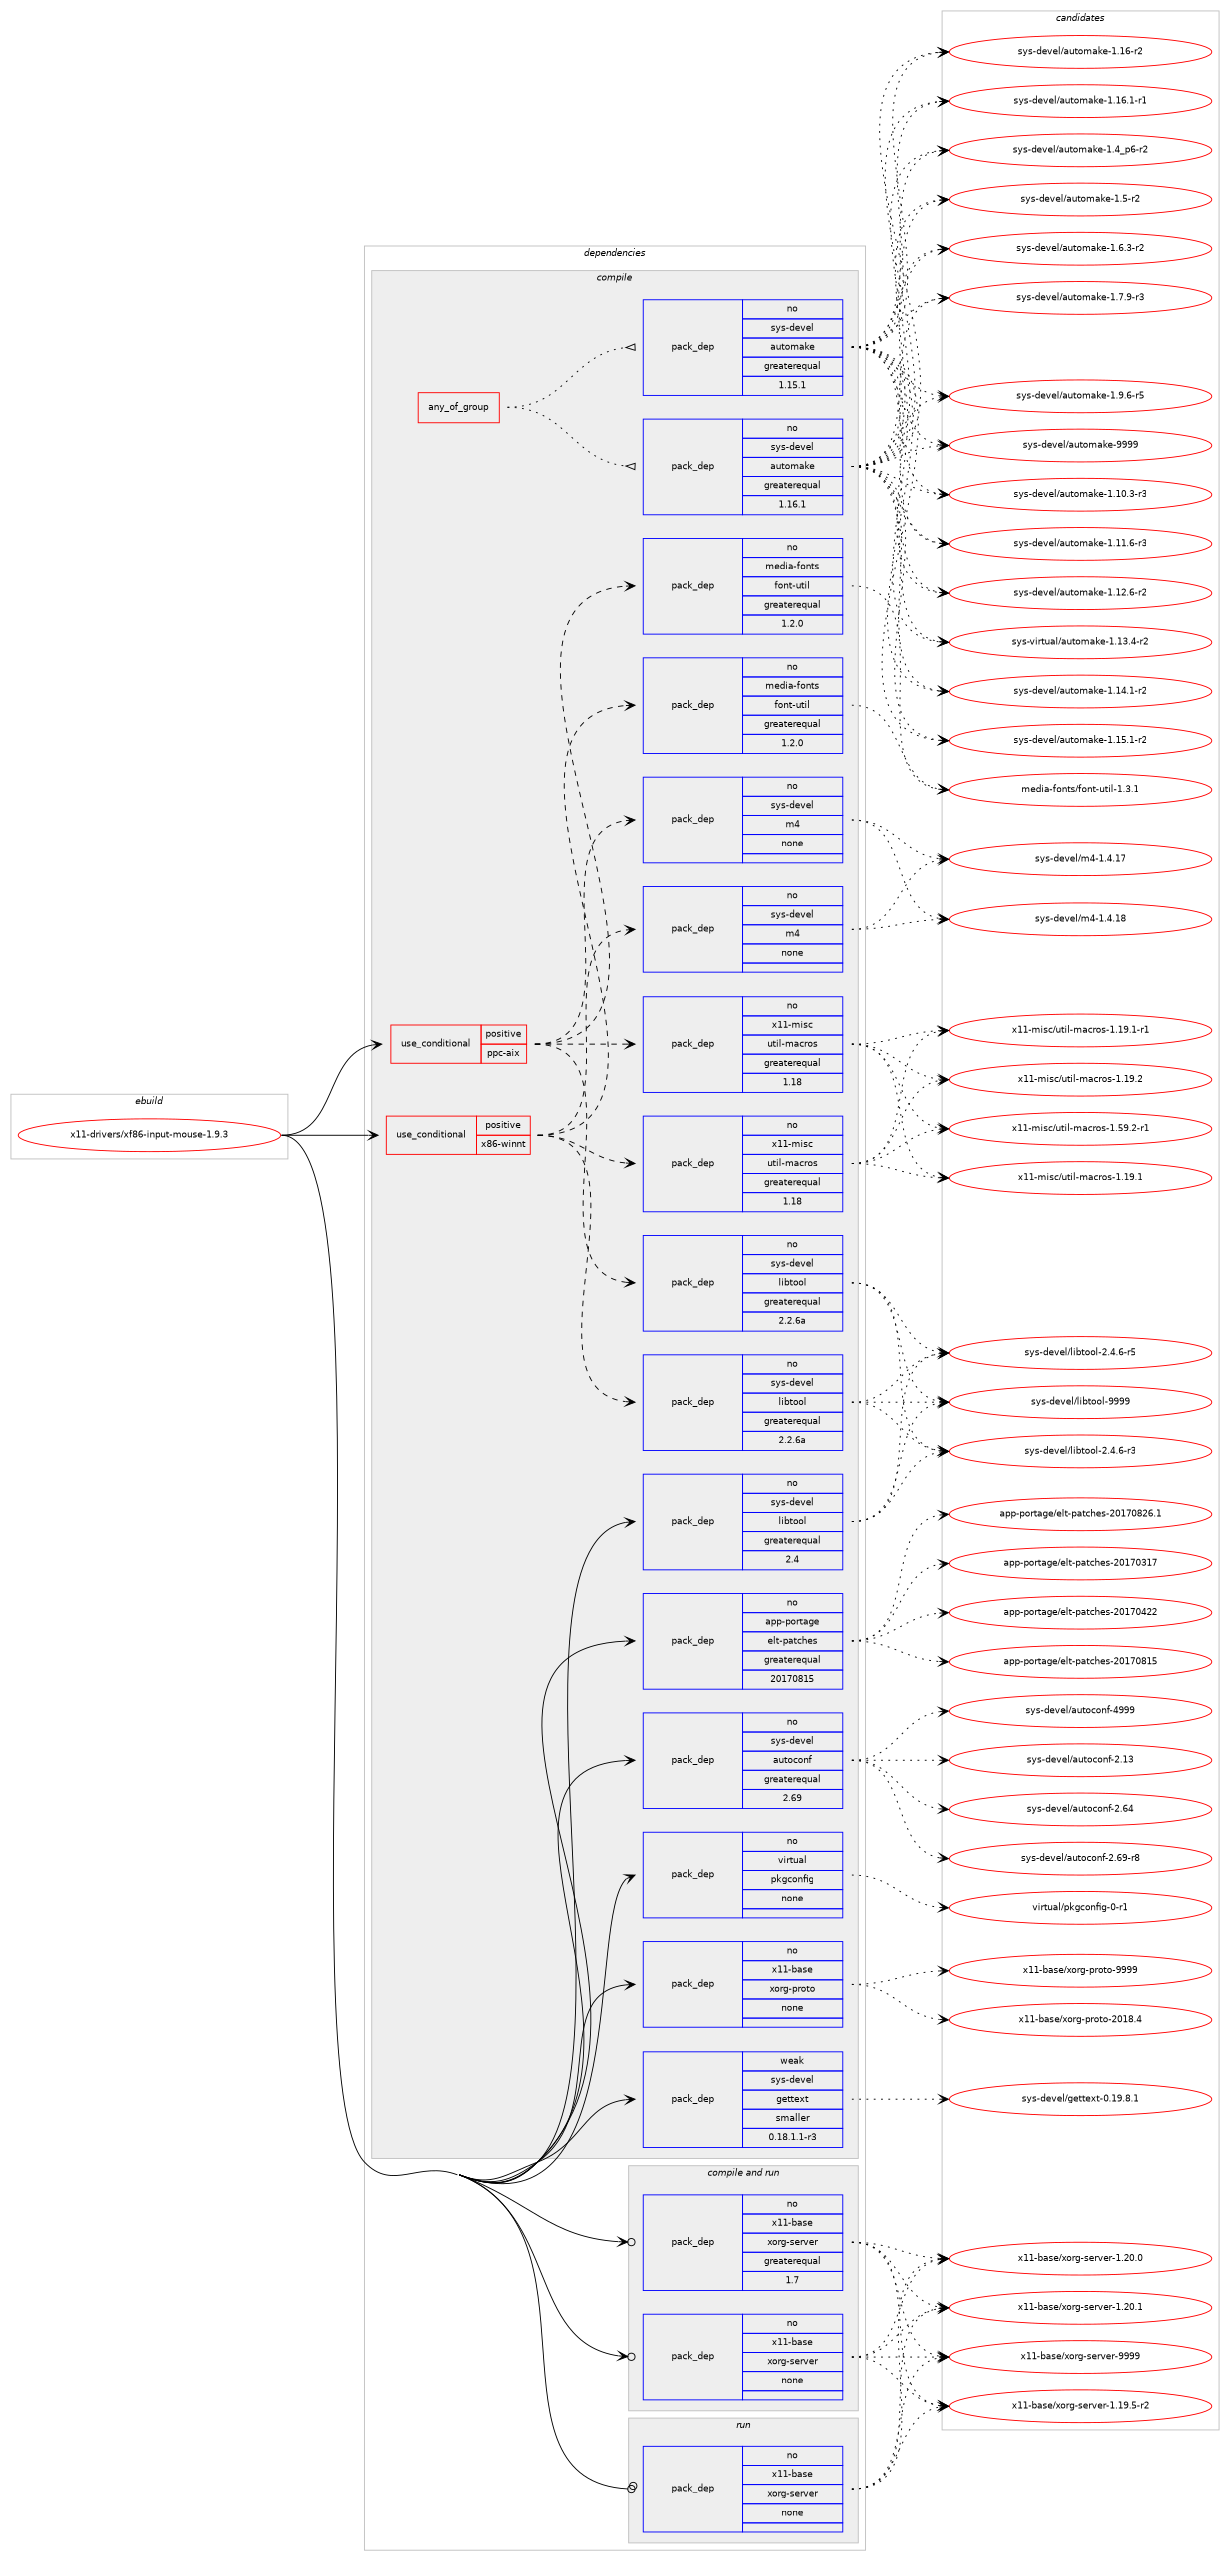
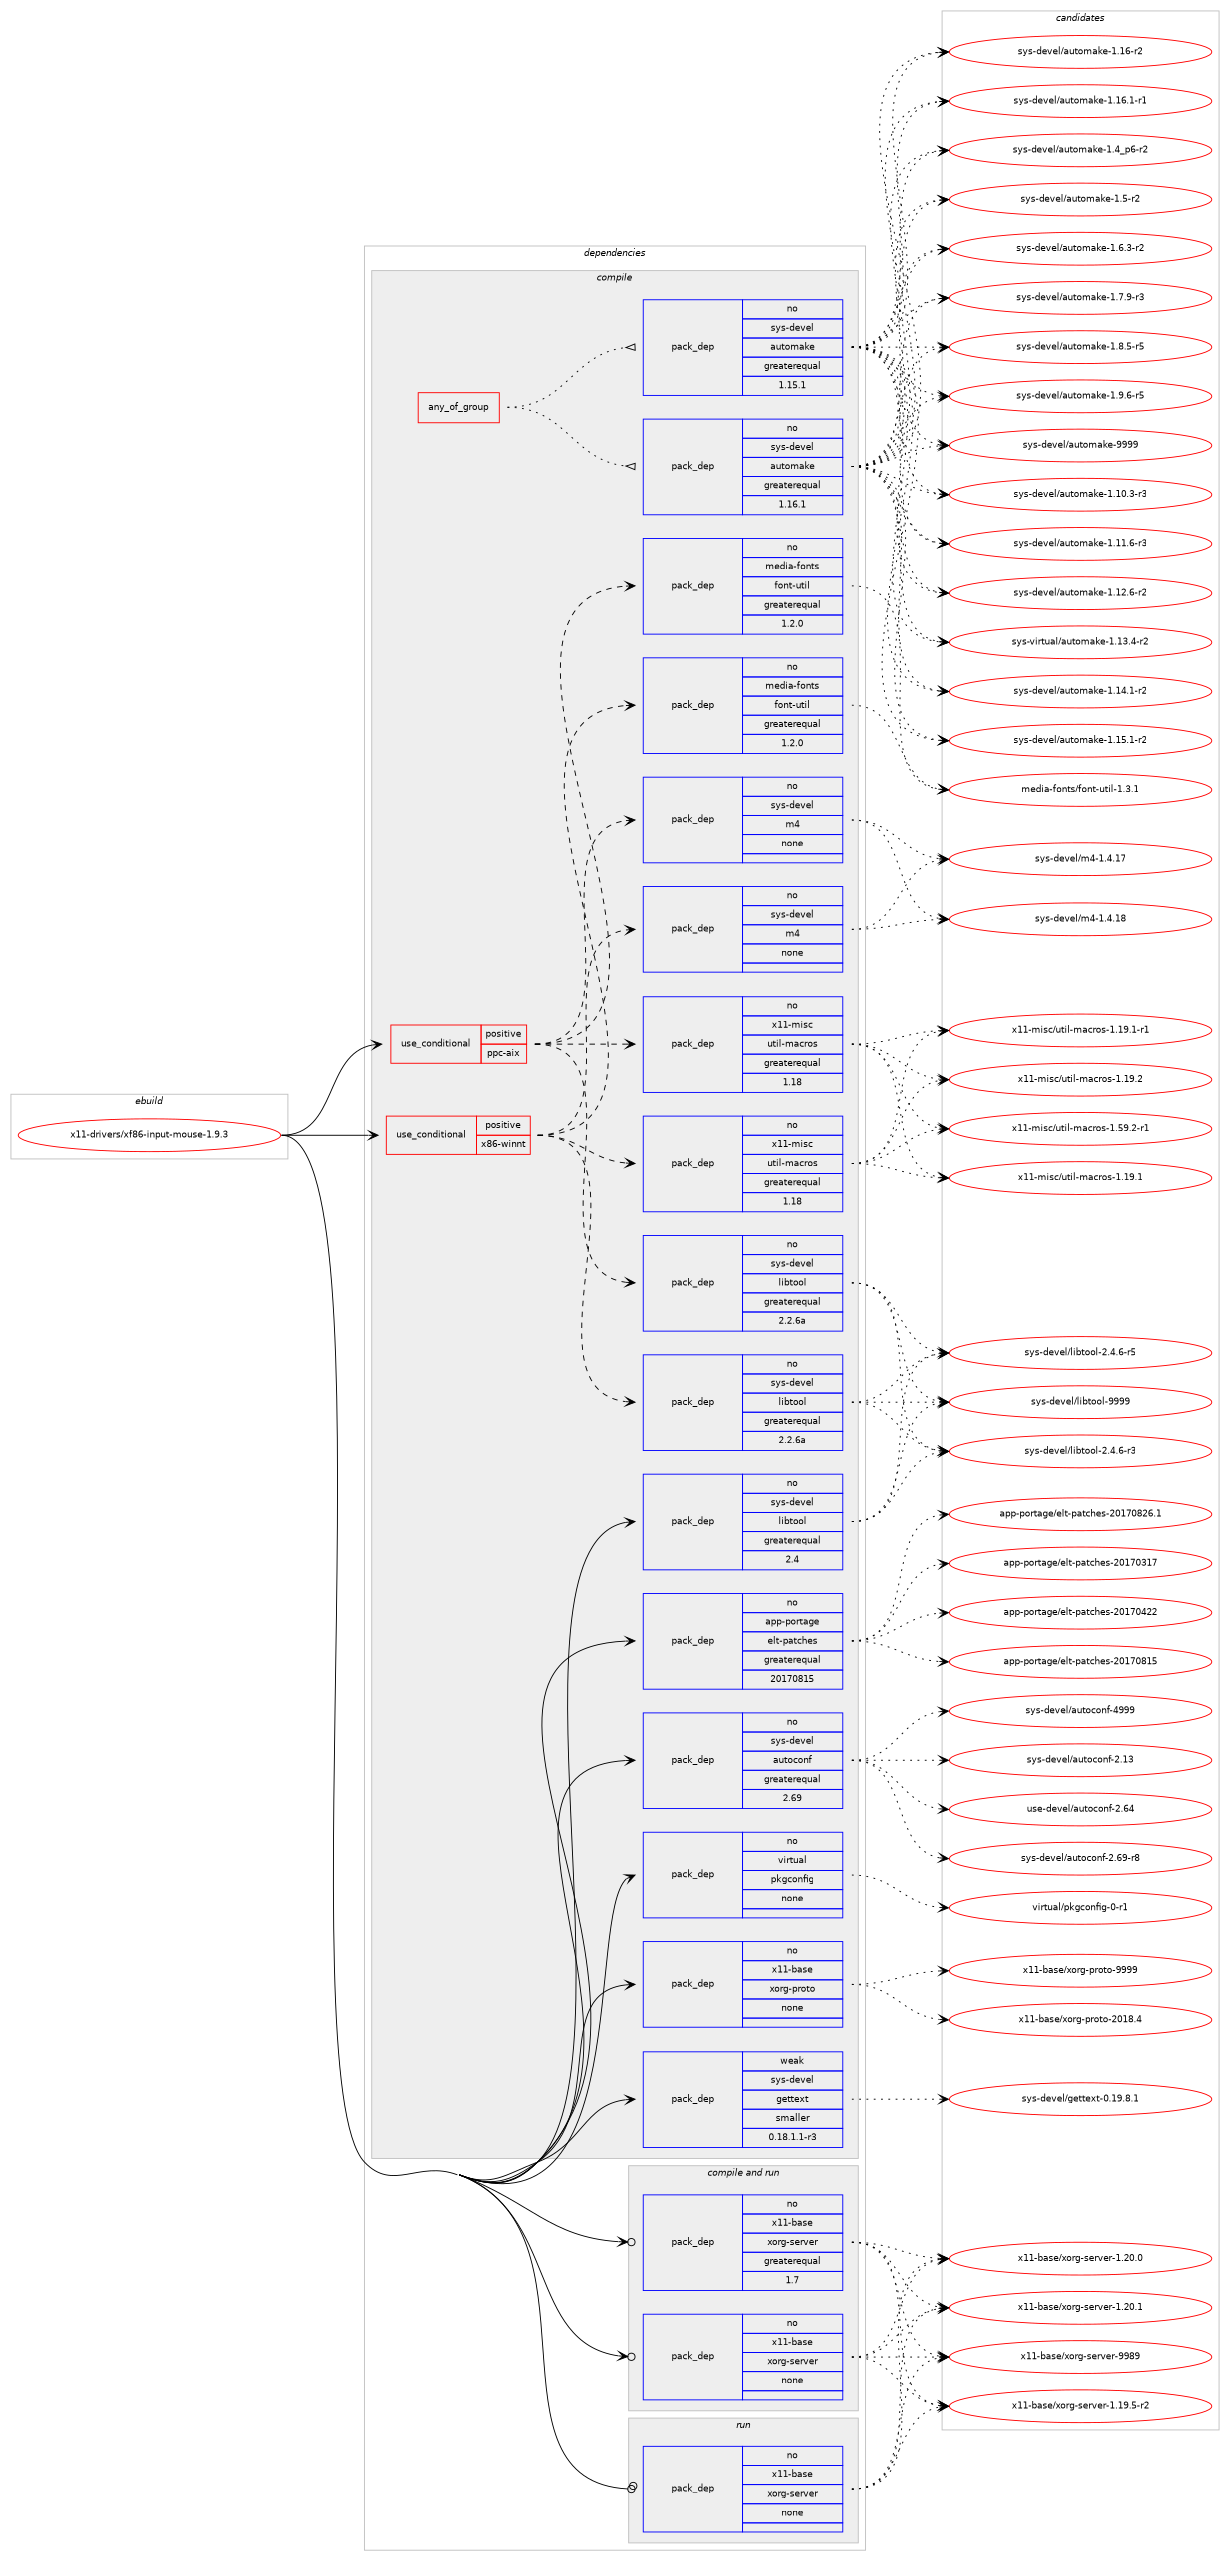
none -> (1081, 347)
(1081, 1809) -> (1081, 1809)
(1081, 2357) -> (1081, 2357)
